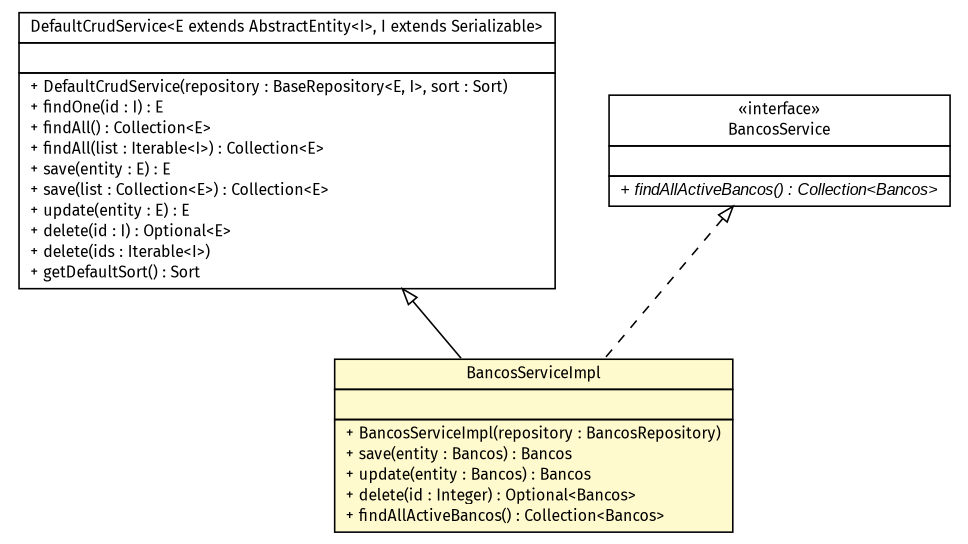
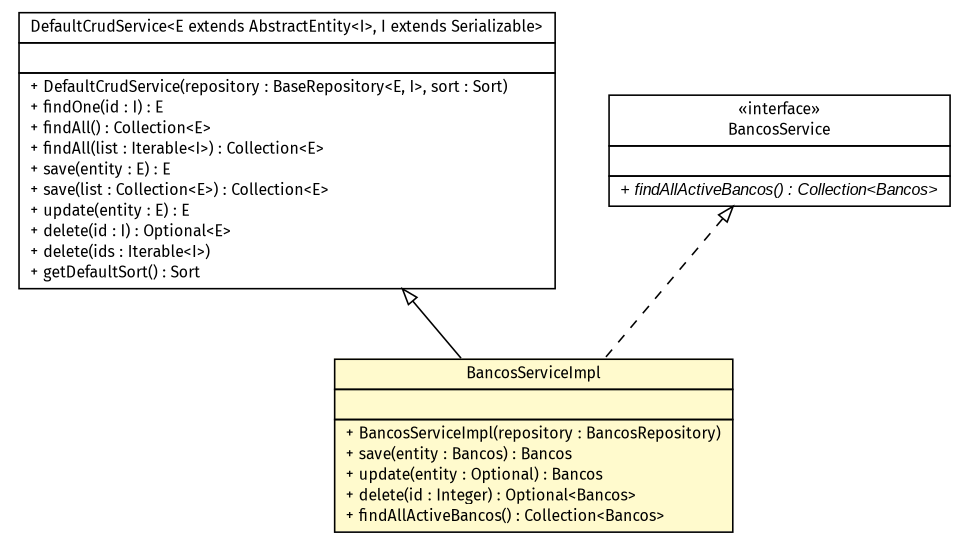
(469, 475) -> (475, 475)
